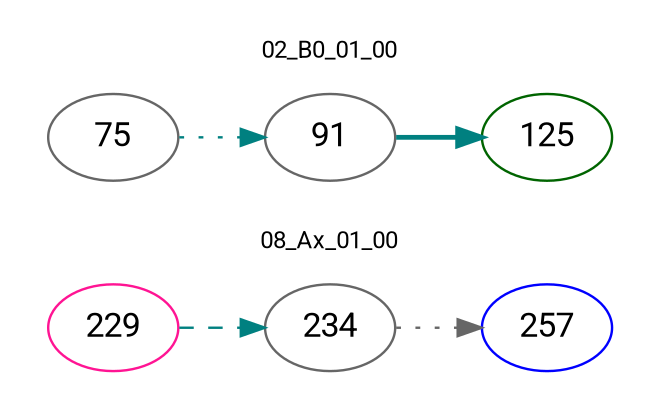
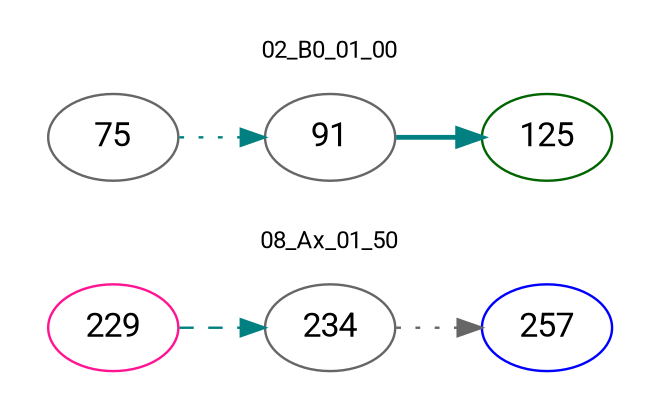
(330, 242) -> (330, 242)
